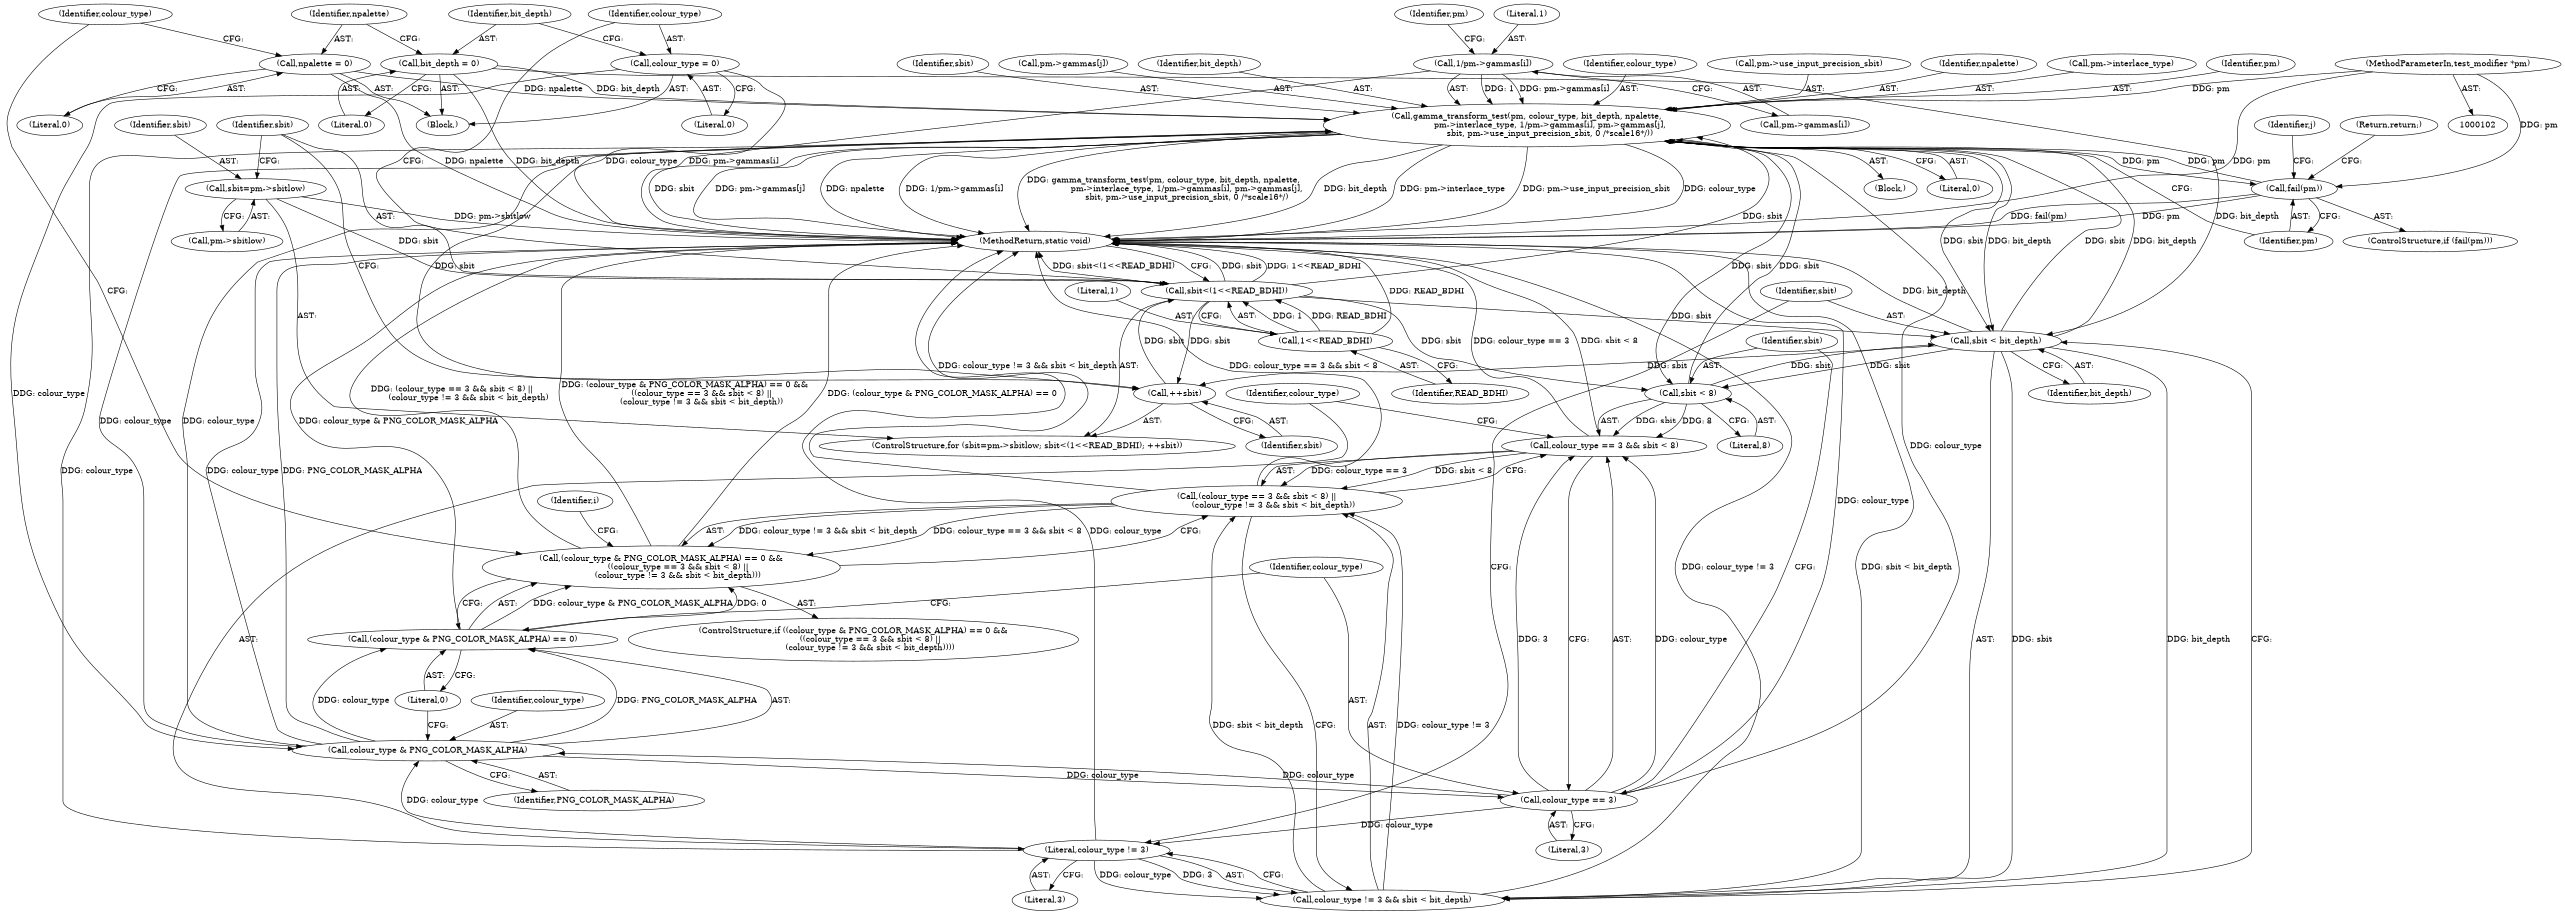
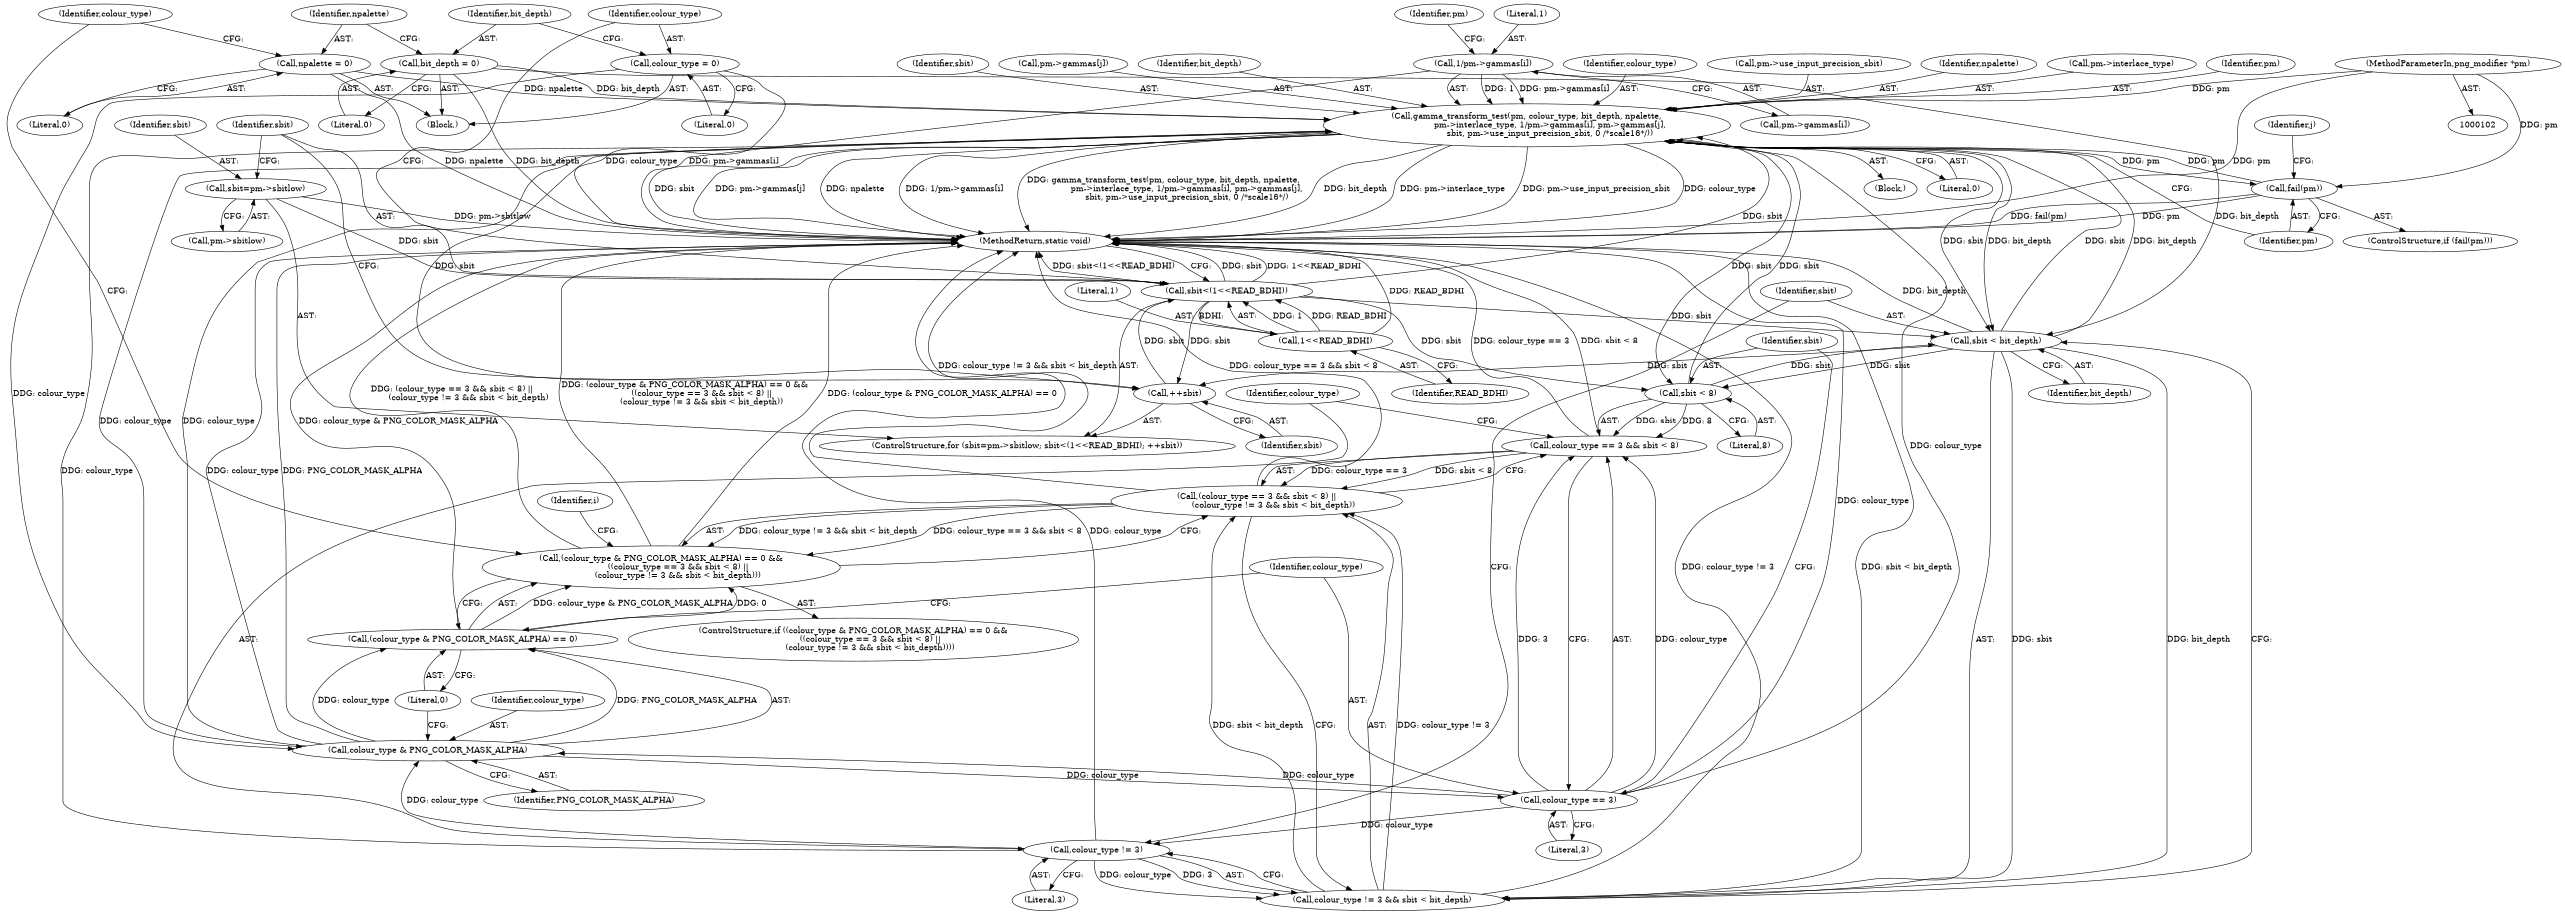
(2448, 64) -> (2448, 64)
(2389, 125) -> none
(1213, 316) -> (1213, 316)
(1097, 850) -> (1097, 850)
